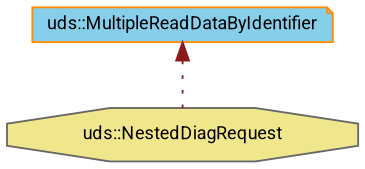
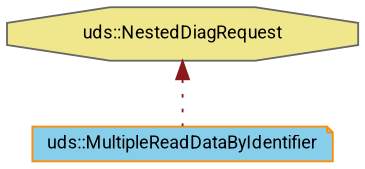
(183, 84) -> (183, 103)
